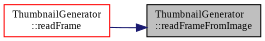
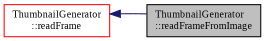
(123, 28) -> (134, 14)
